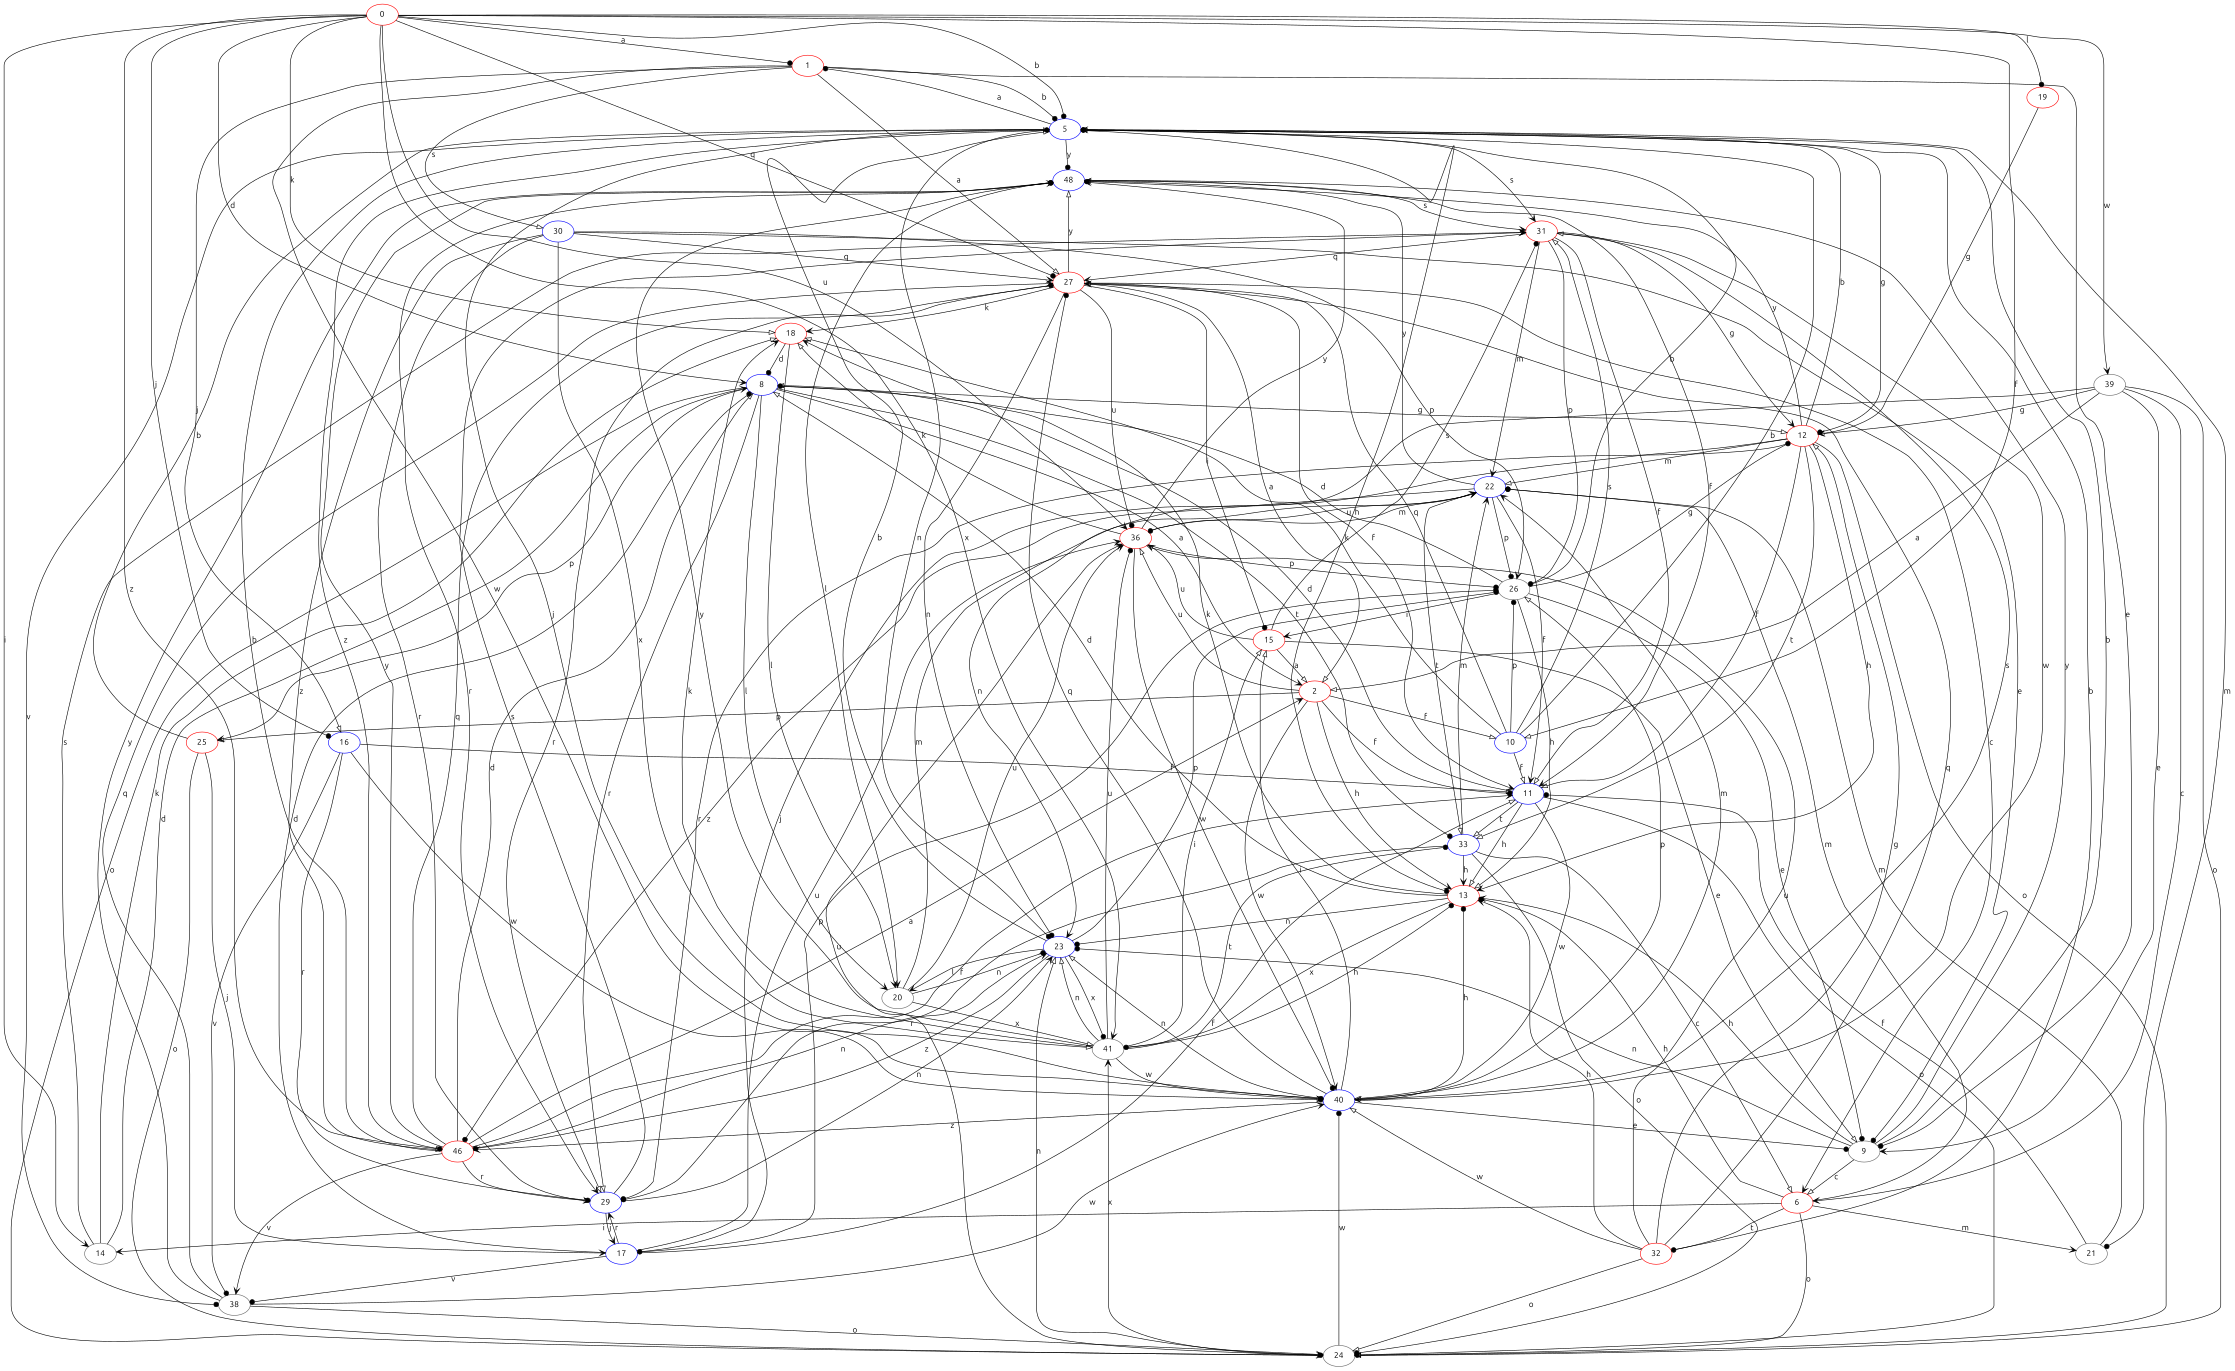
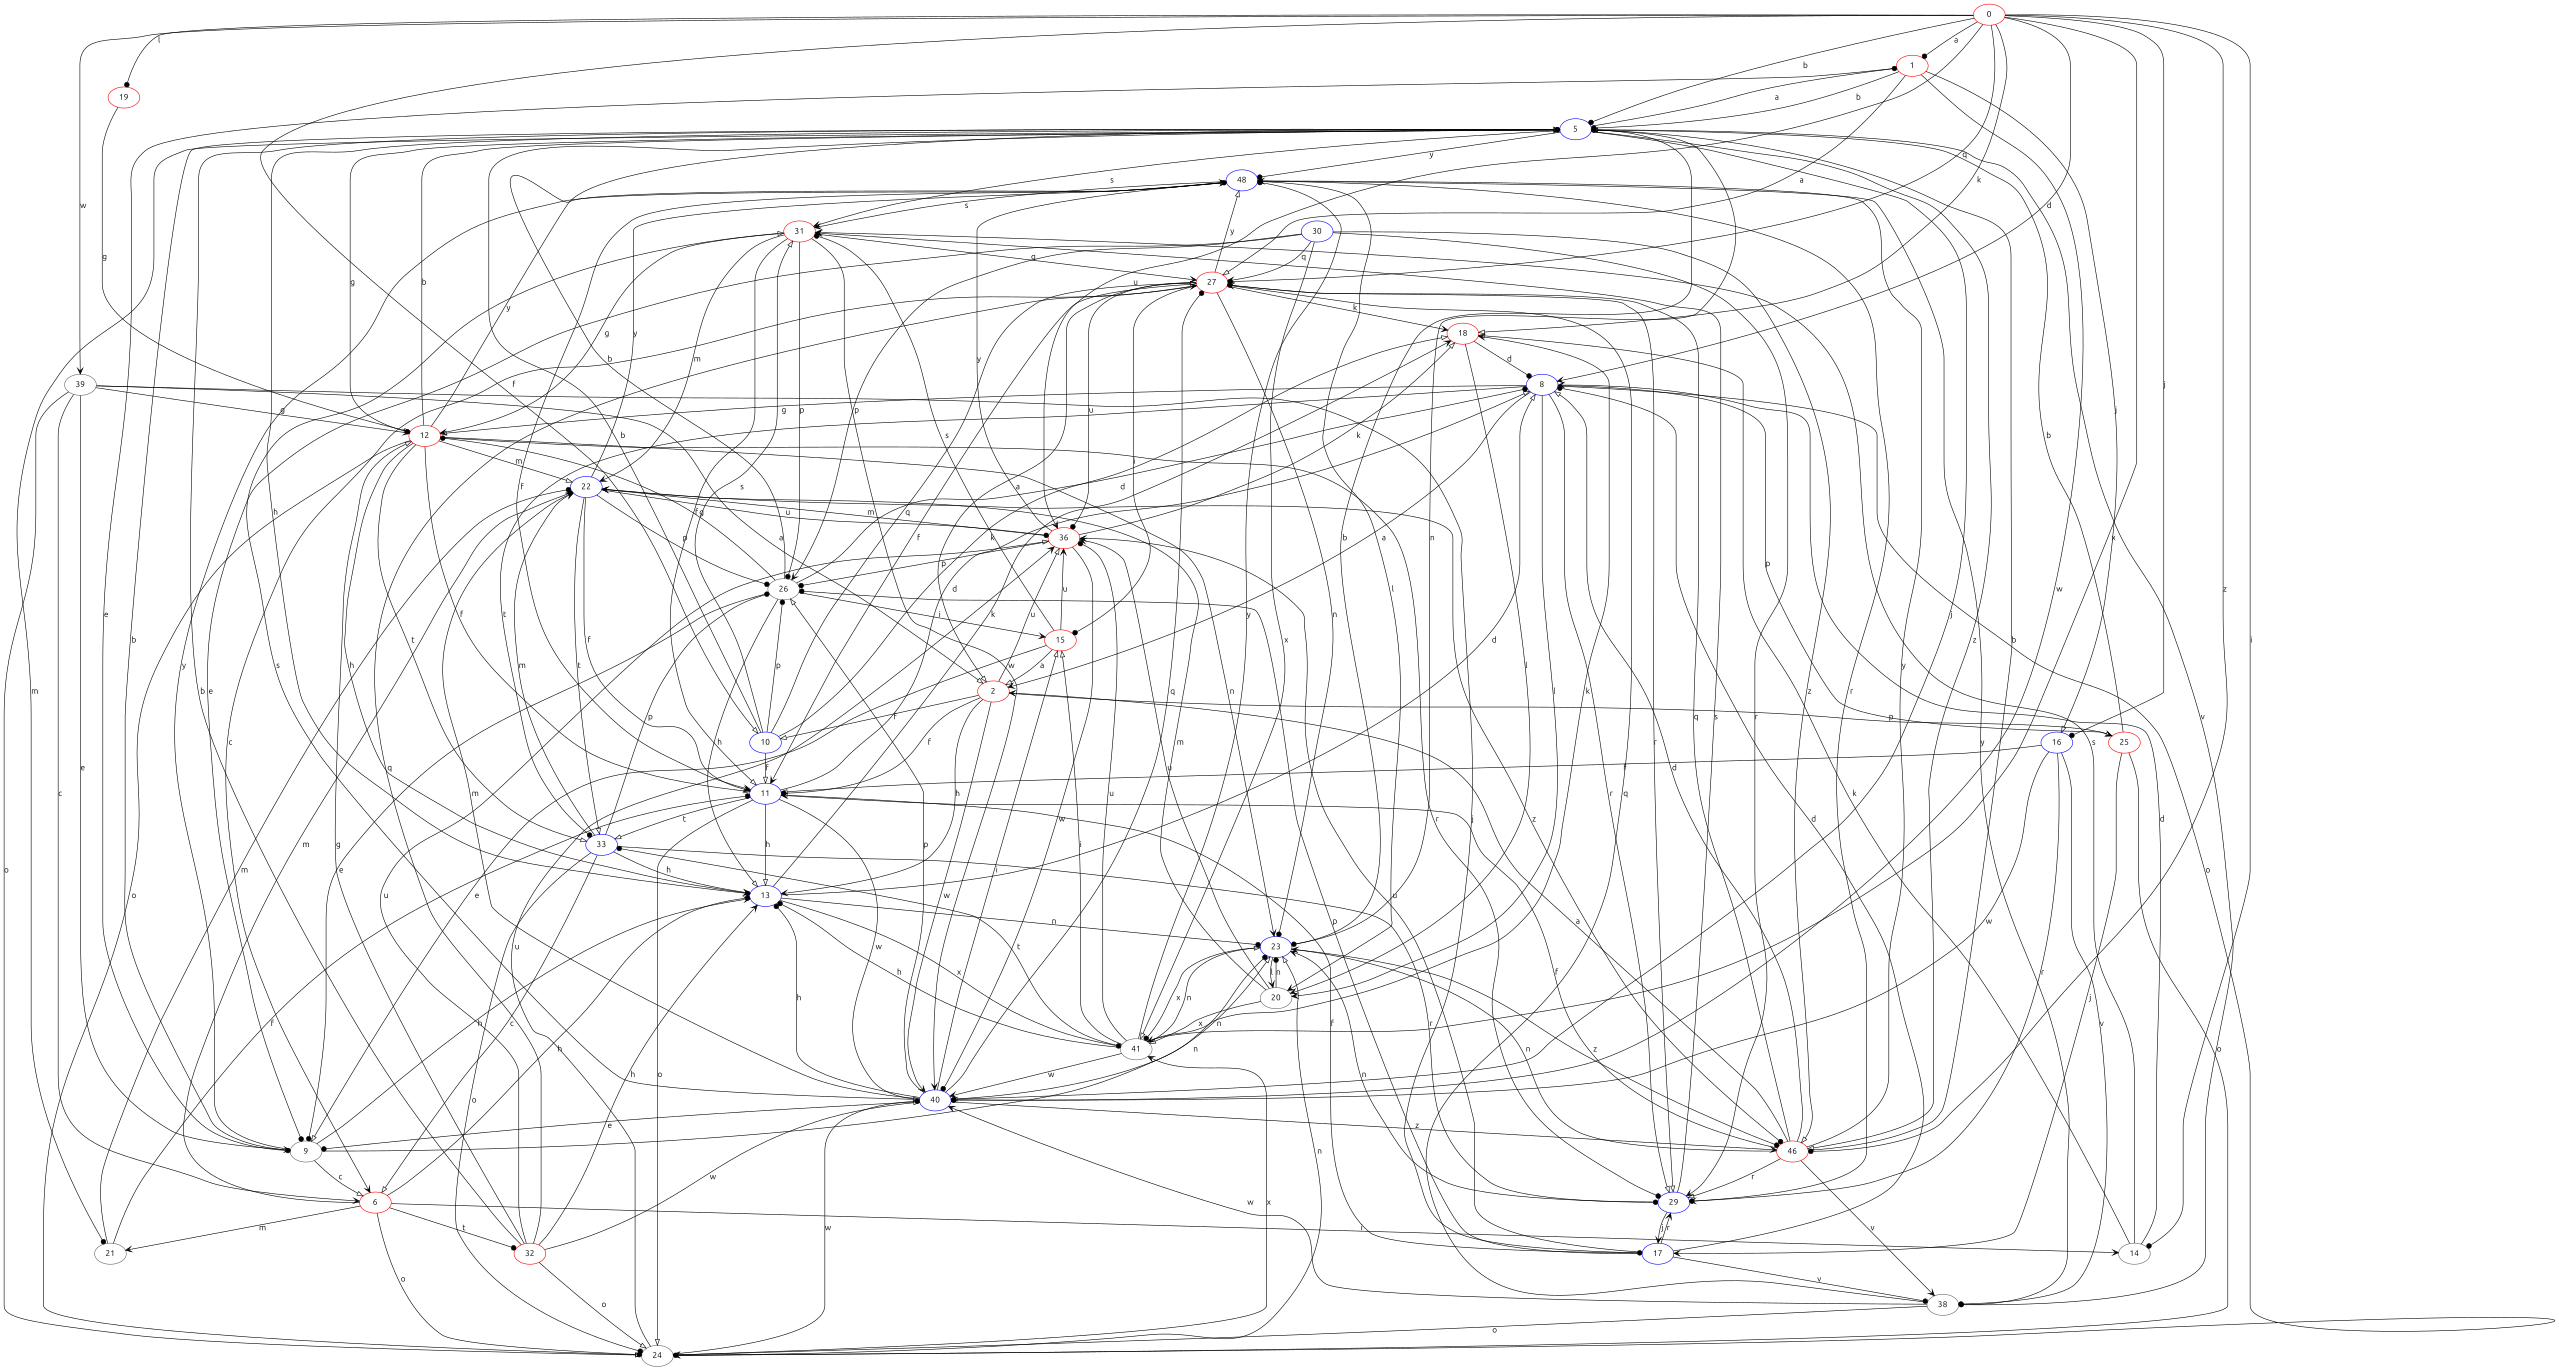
(532, 104) -> none
(4, 482) -> (2250, 536)
(1197, 670) -> (656, 693)
(1463, 896) -> (766, 896)
